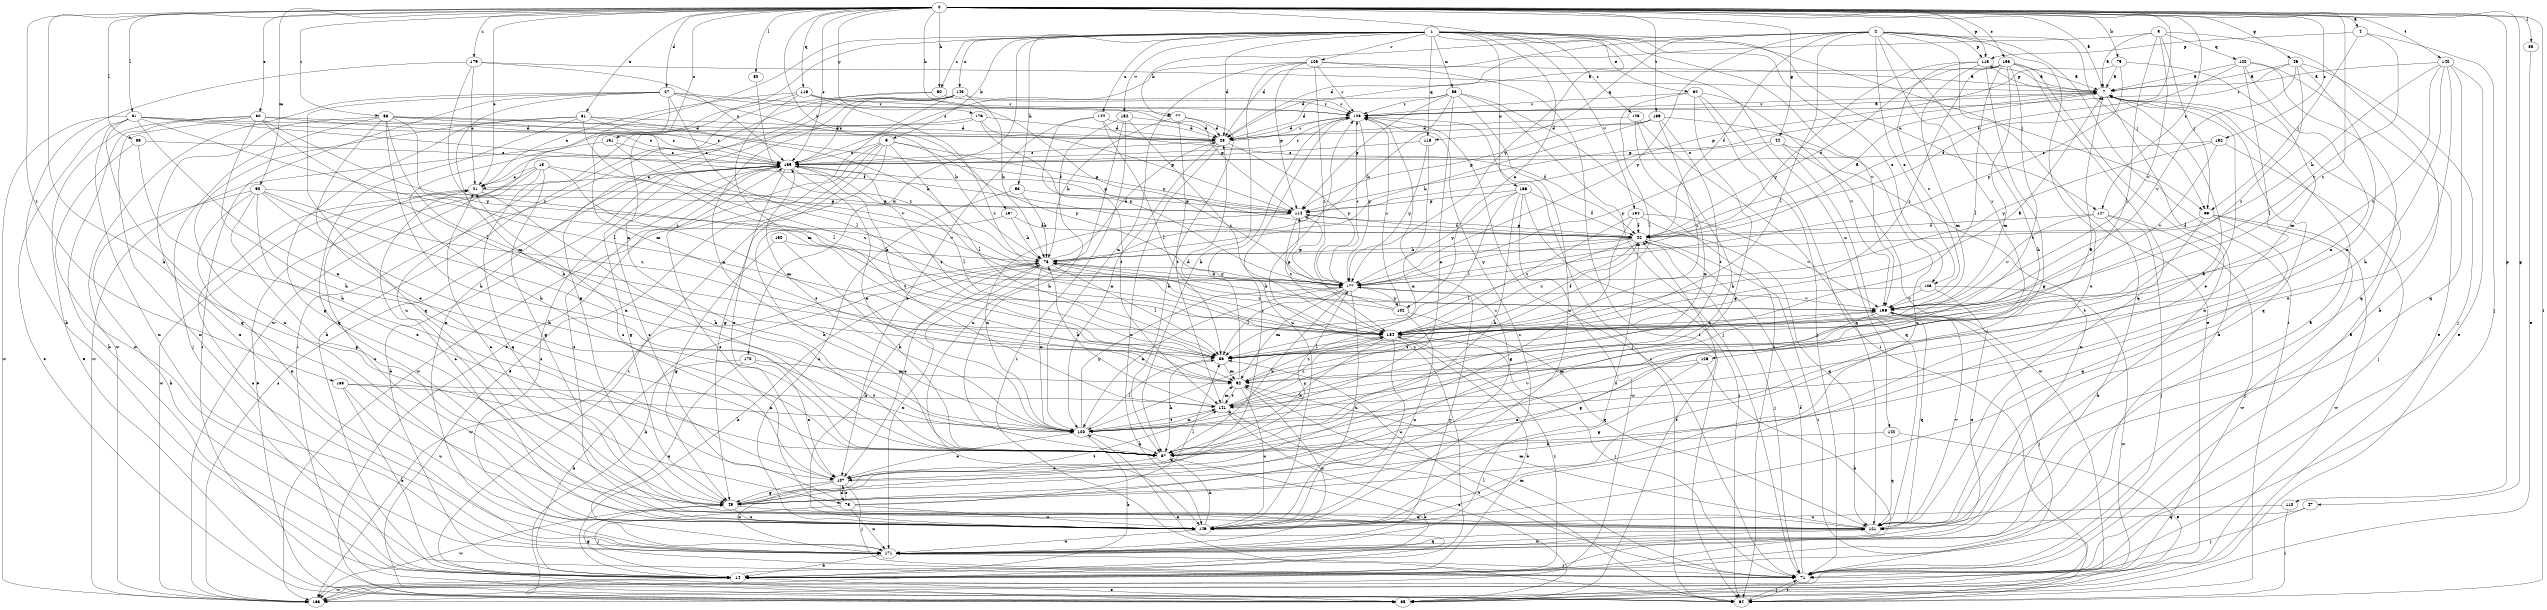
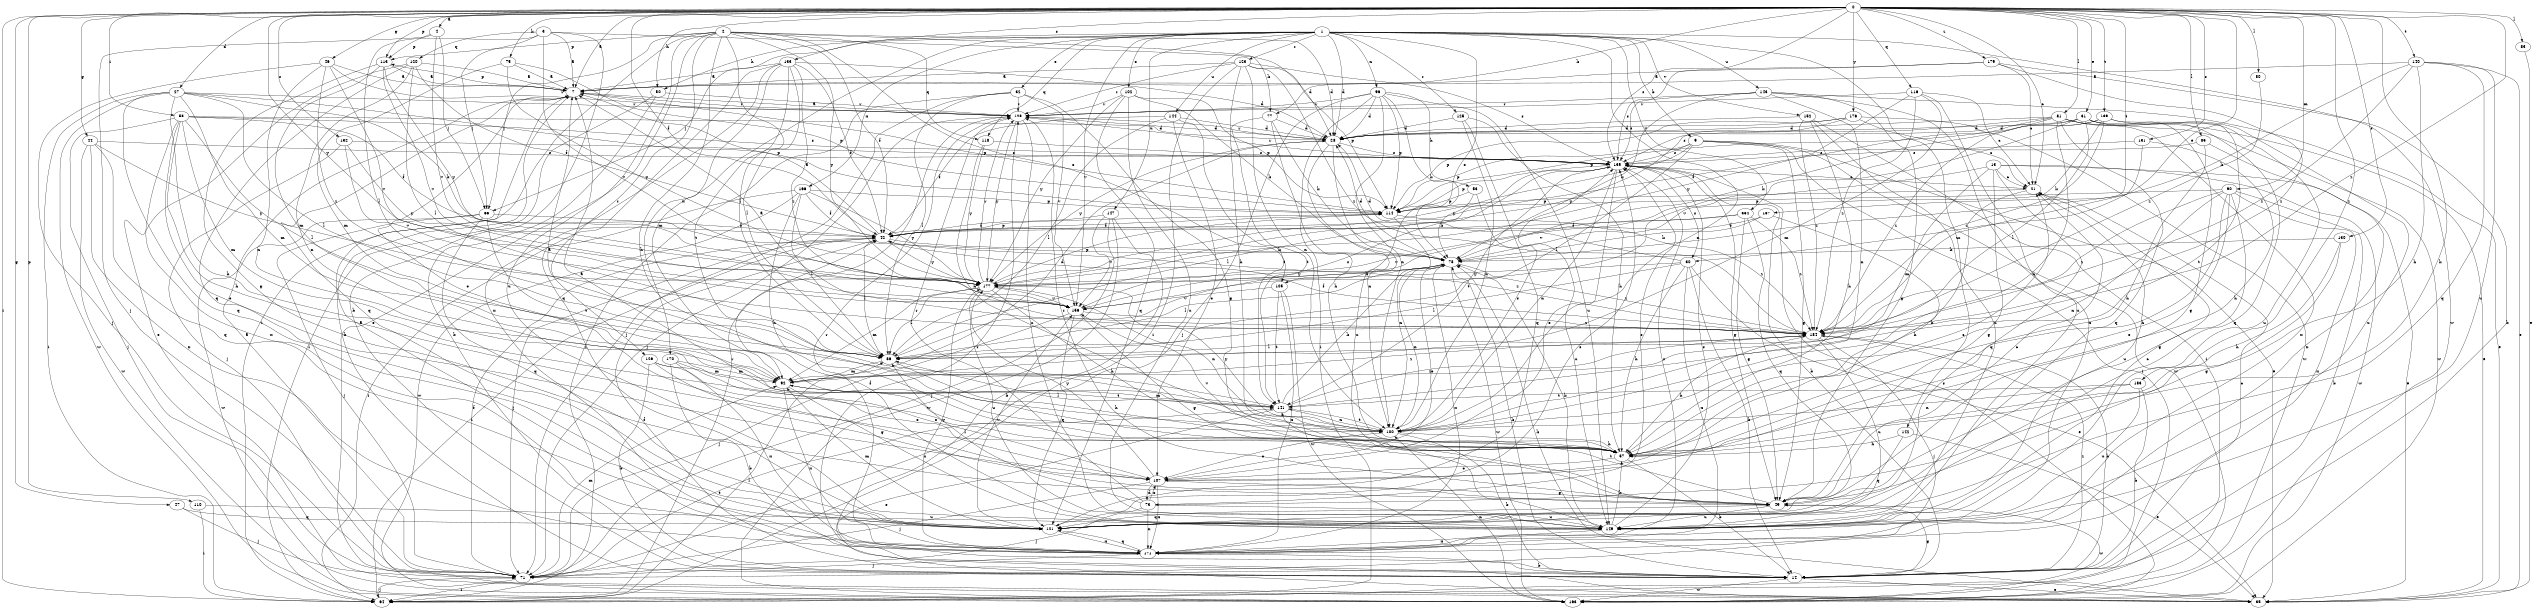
(1679, 11) -> (2344, 25)
(1158, 41) -> (1430, 136)
(957, 62) -> (752, 62)
(420, 128) -> (1677, 194)
(1636, 214) -> (1745, 214)
(1379, 292) -> (1044, 178)
